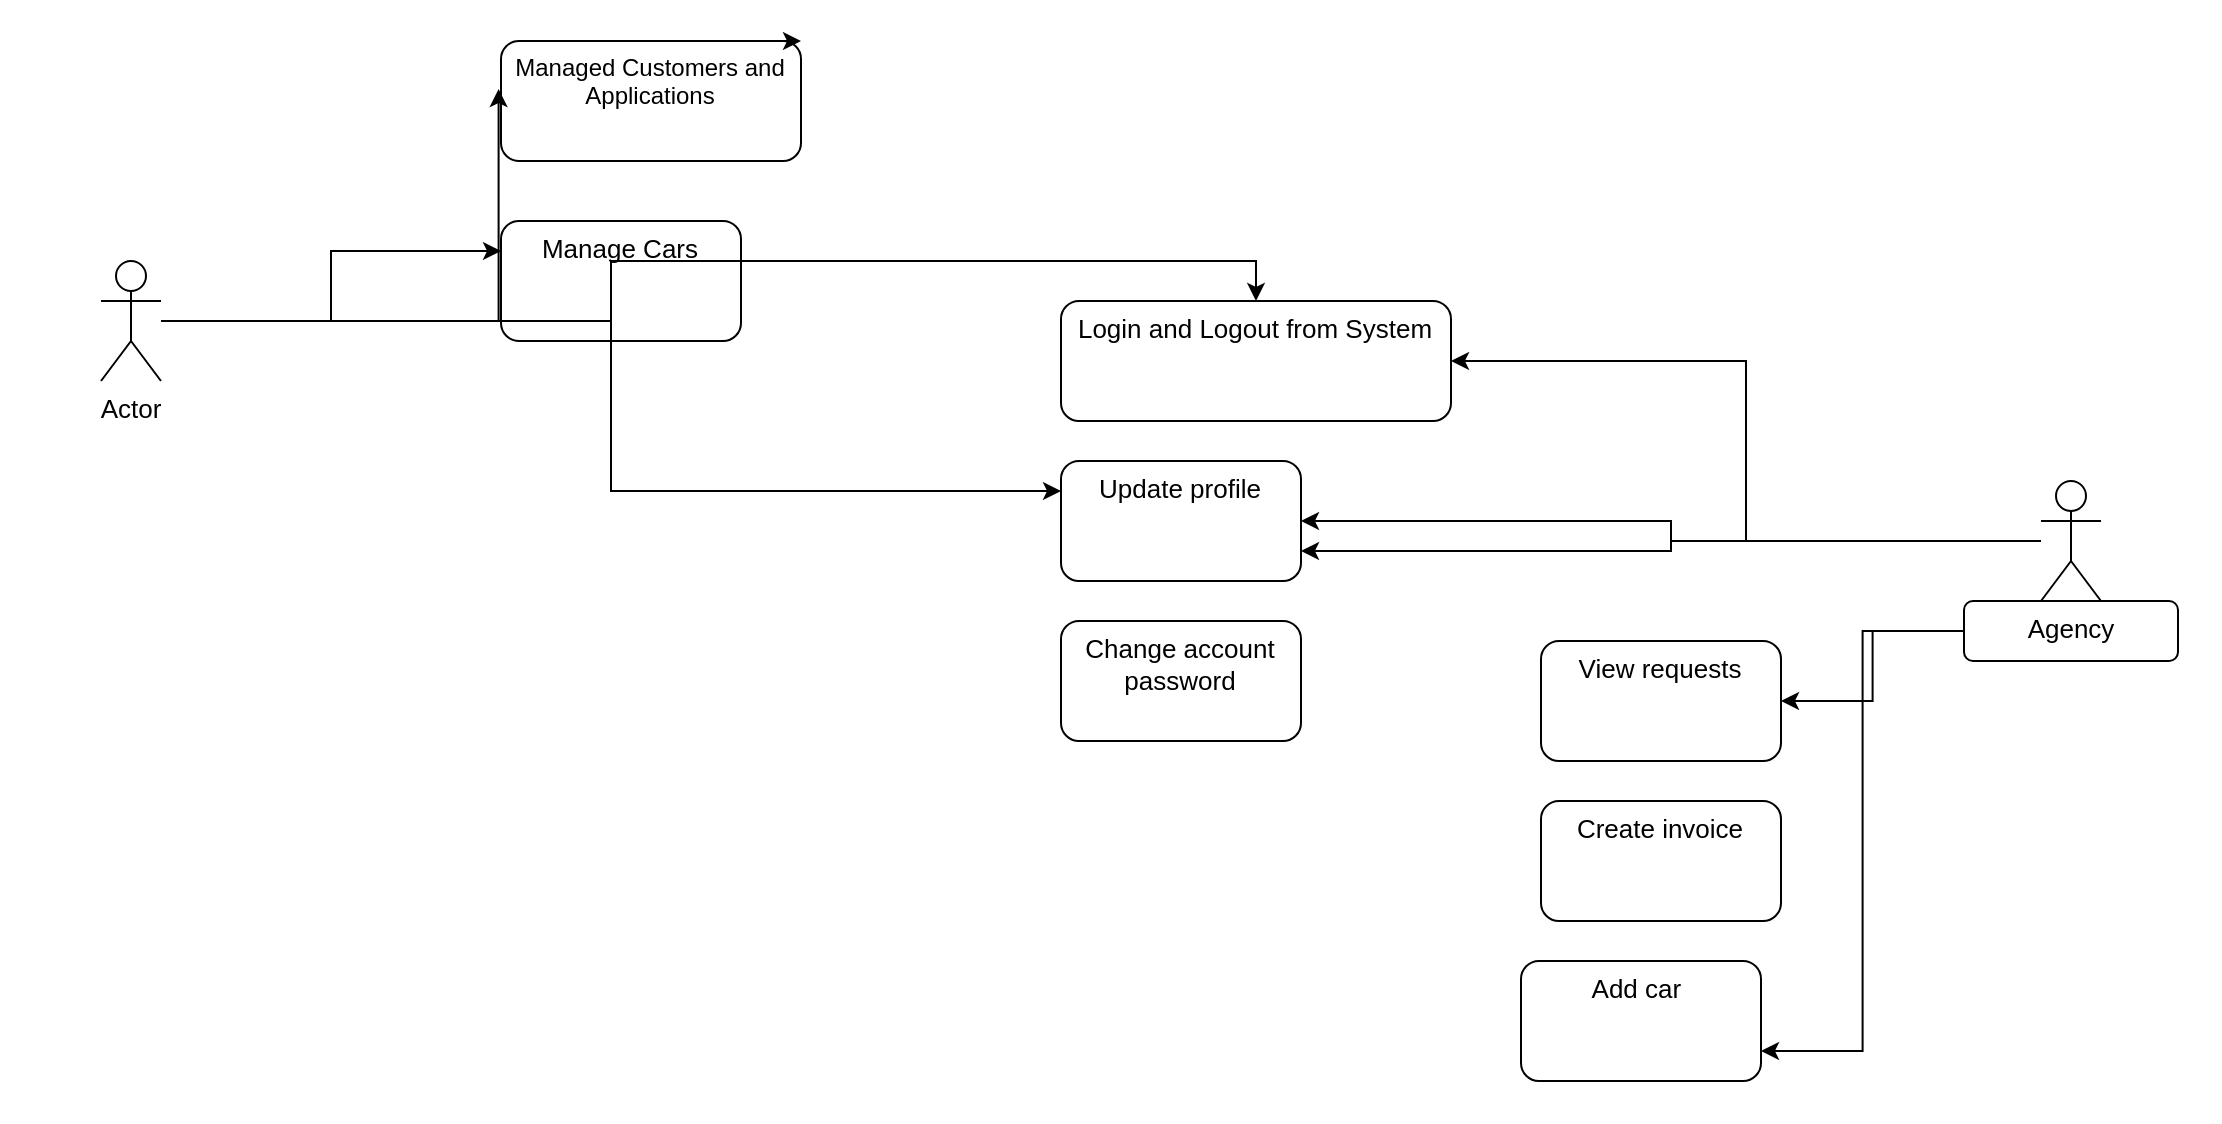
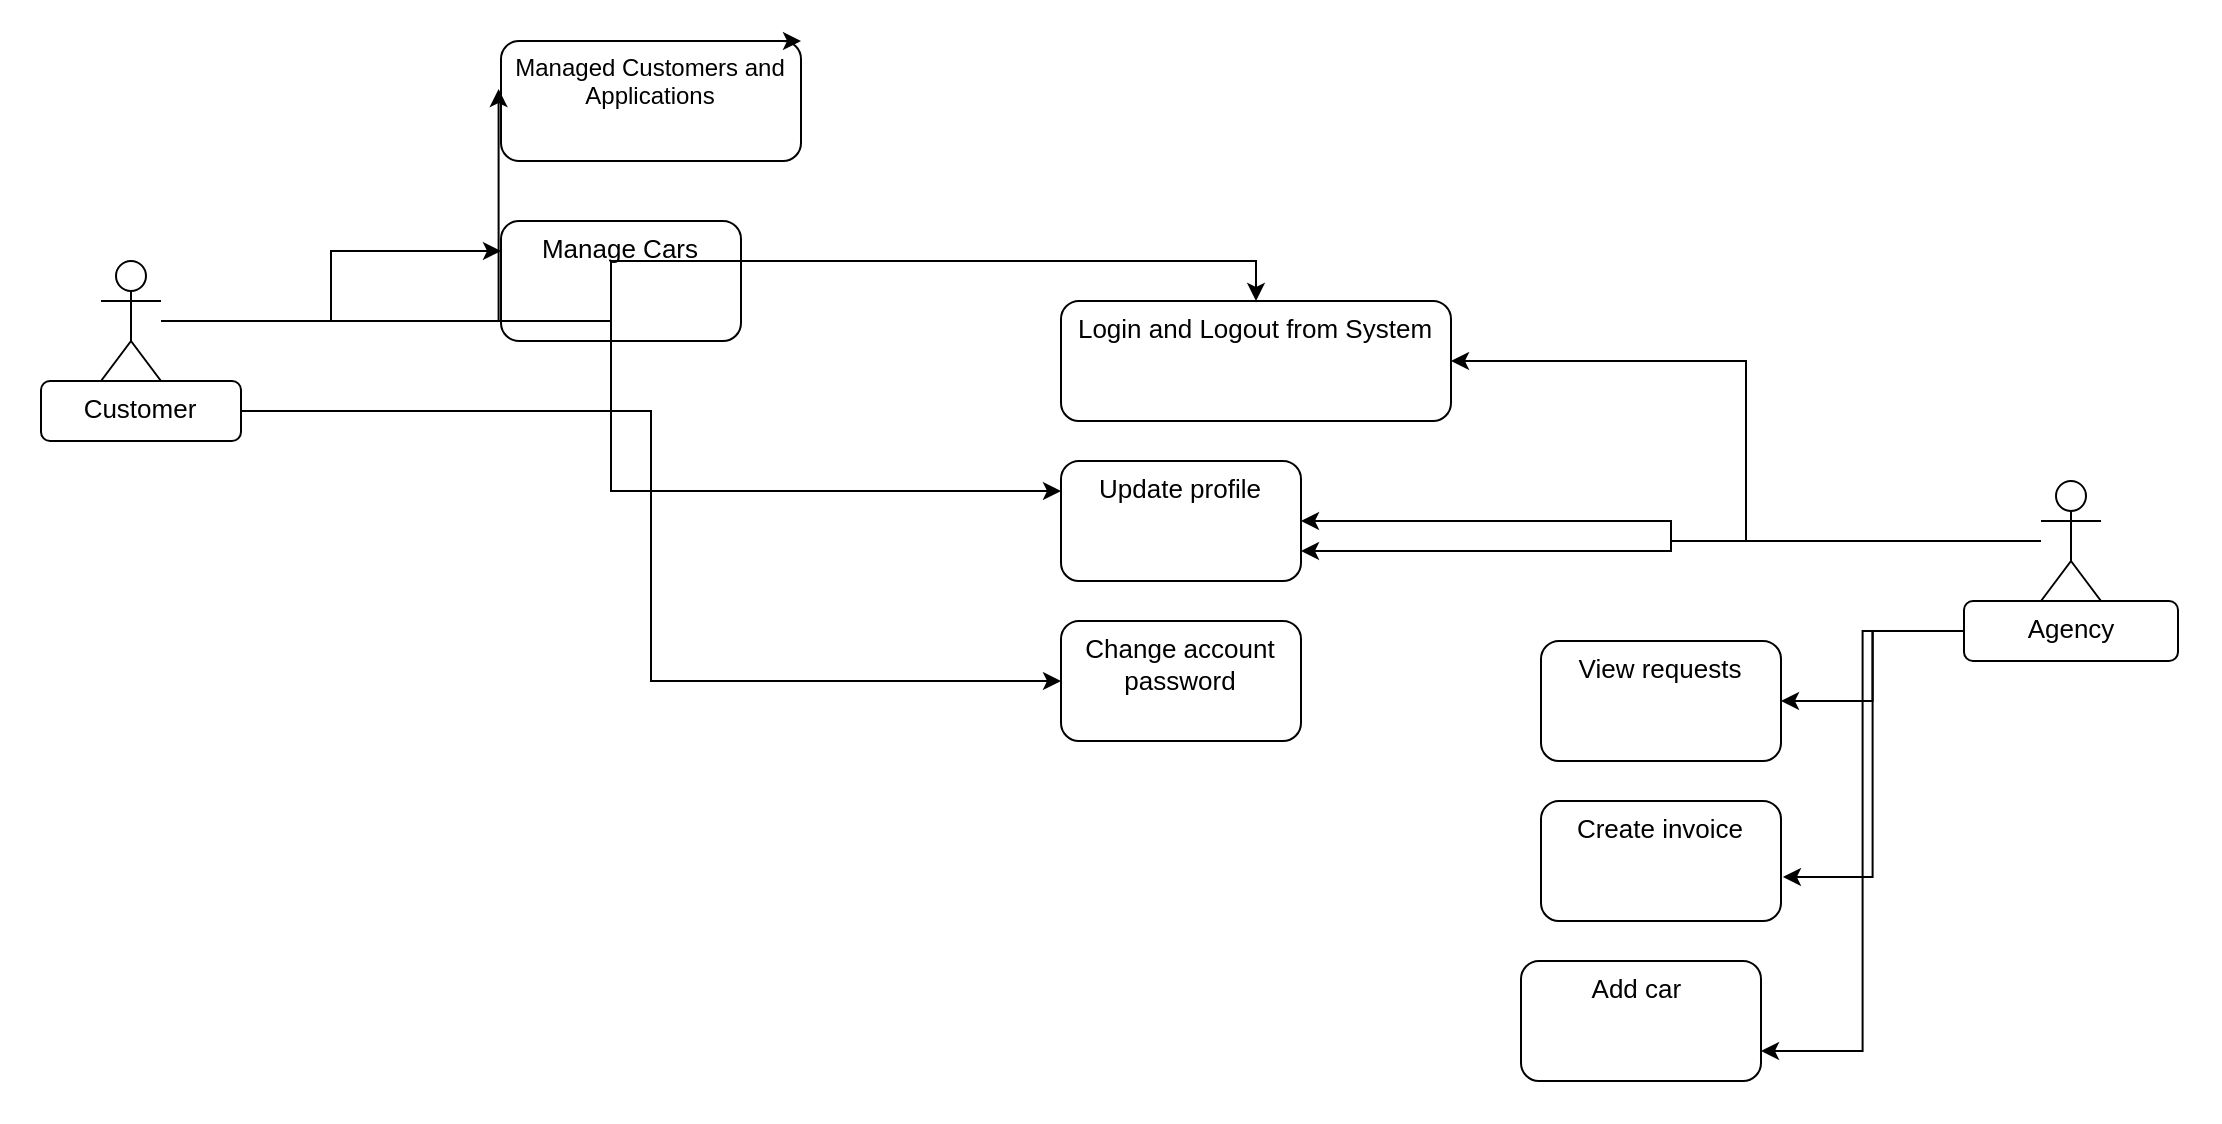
none -> (141, 411)
none -> (651, 539)
none -> (1873, 827)
